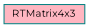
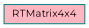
(44, 14) -> (44, 14)
